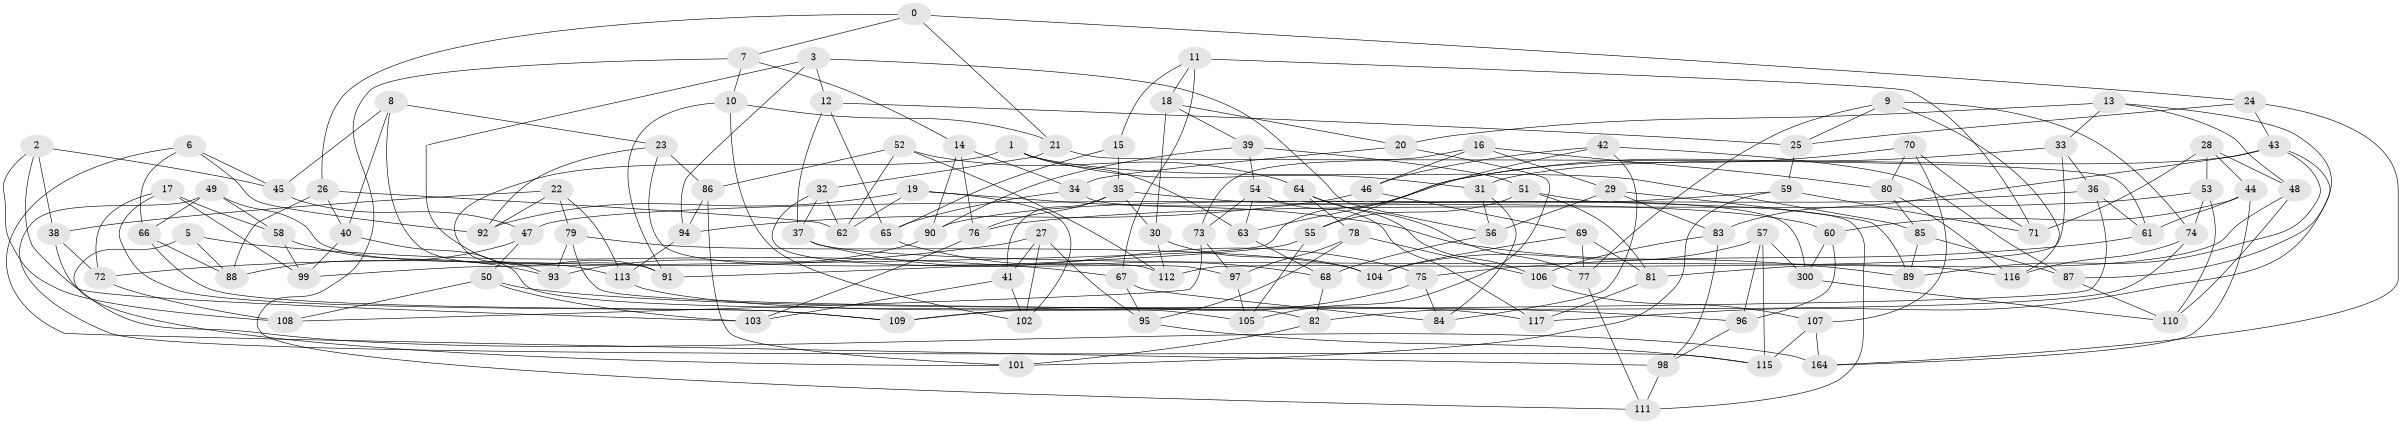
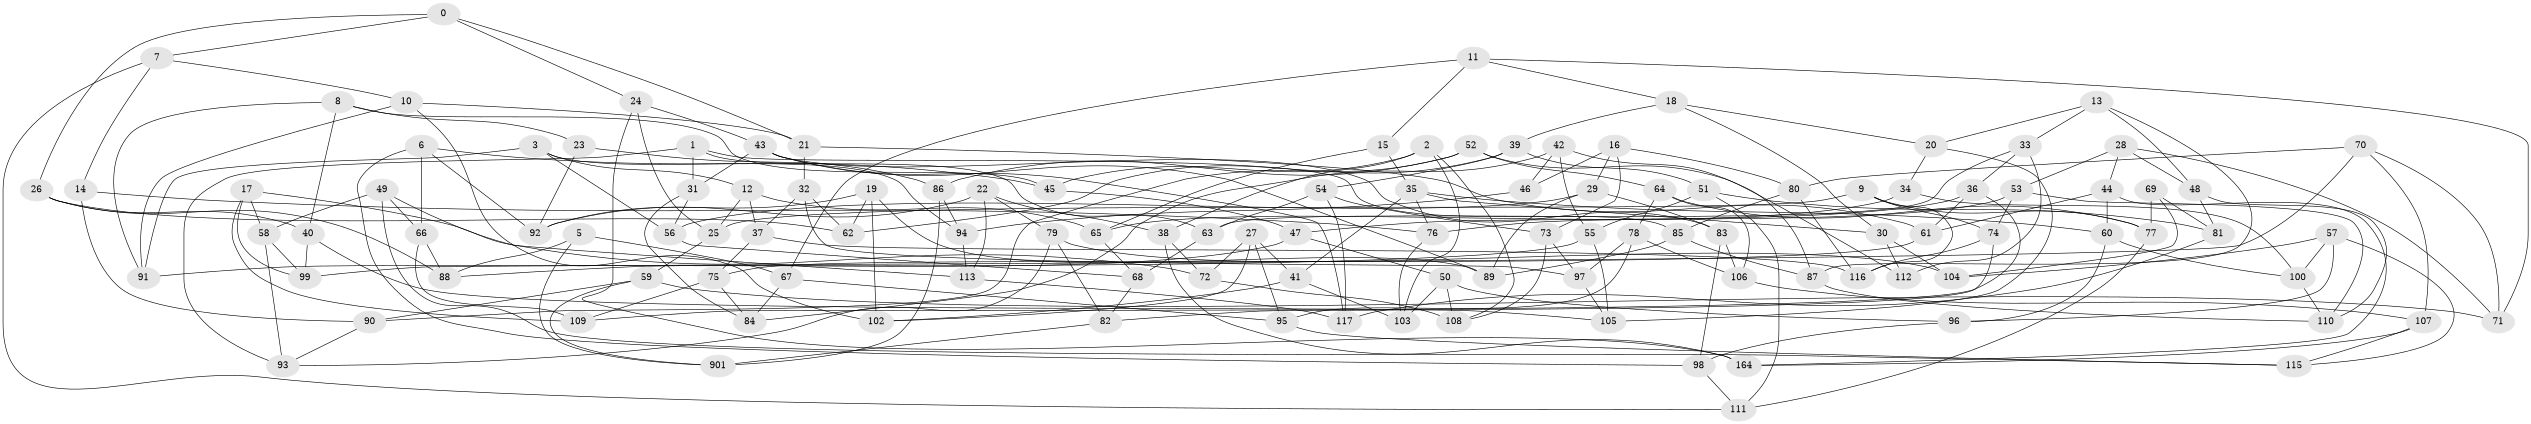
(1024, 170) -> none
(1474, 212) -> none
(846, 266) -> none
(1805, 278) -> (2298, 278)
(1016, 366) -> (718, 366)
